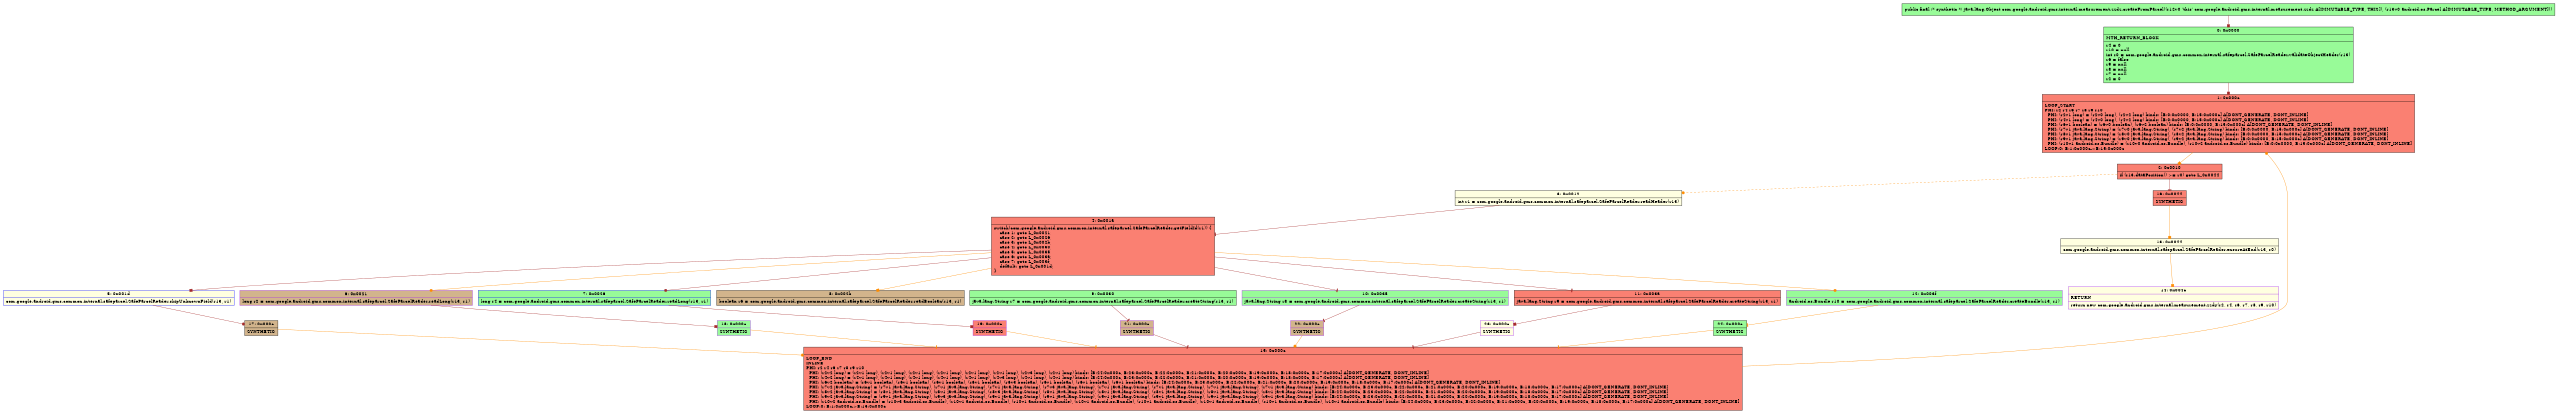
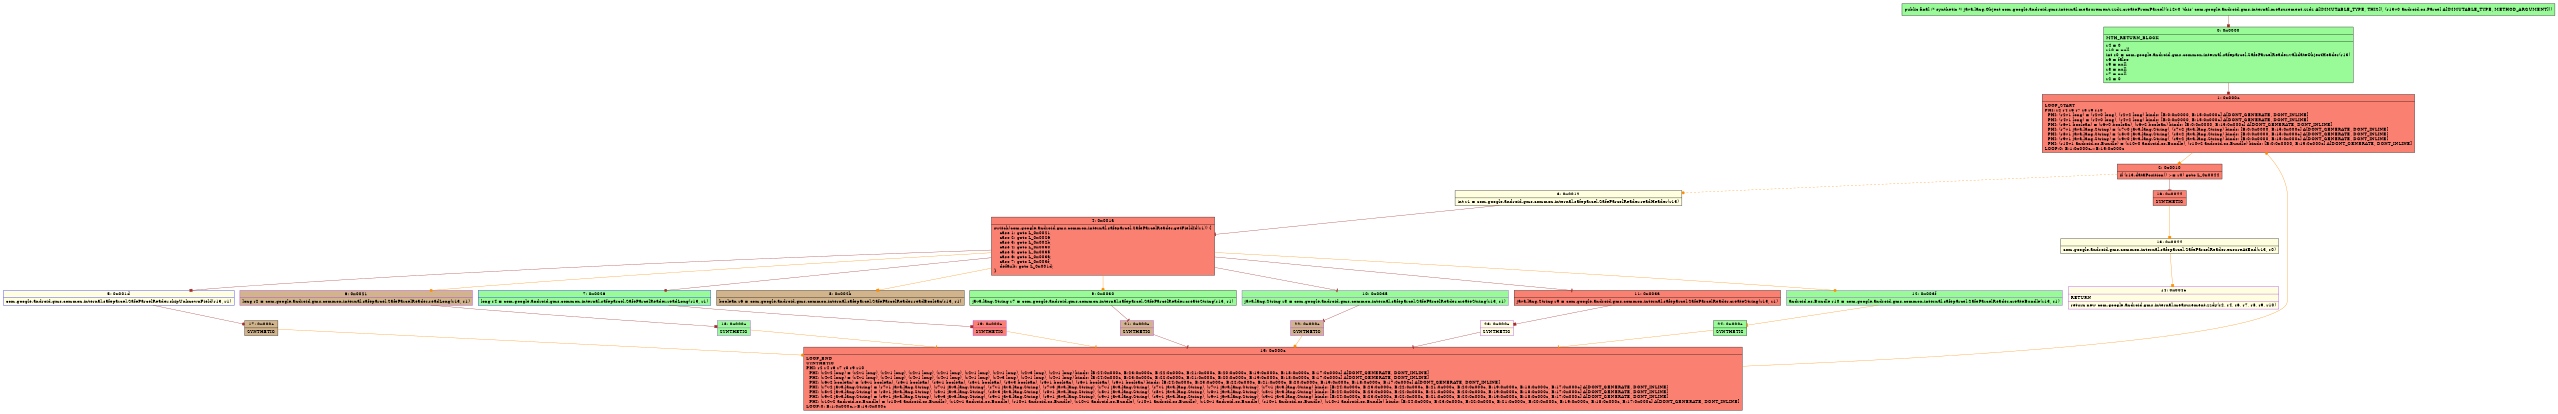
none -> (1103, 282)
(815, 363) -> (820, 363)
